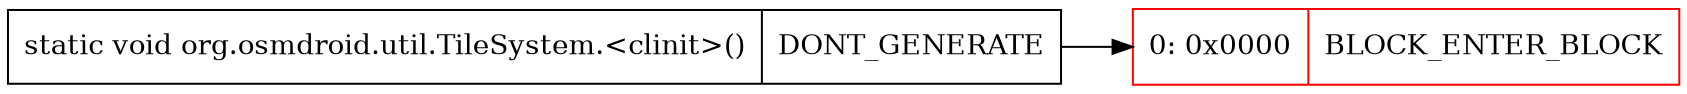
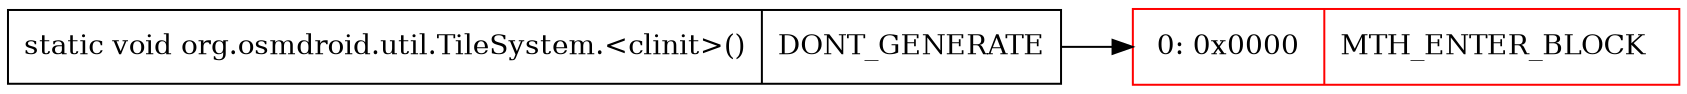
(1494, 46) -> (1494, 46)
